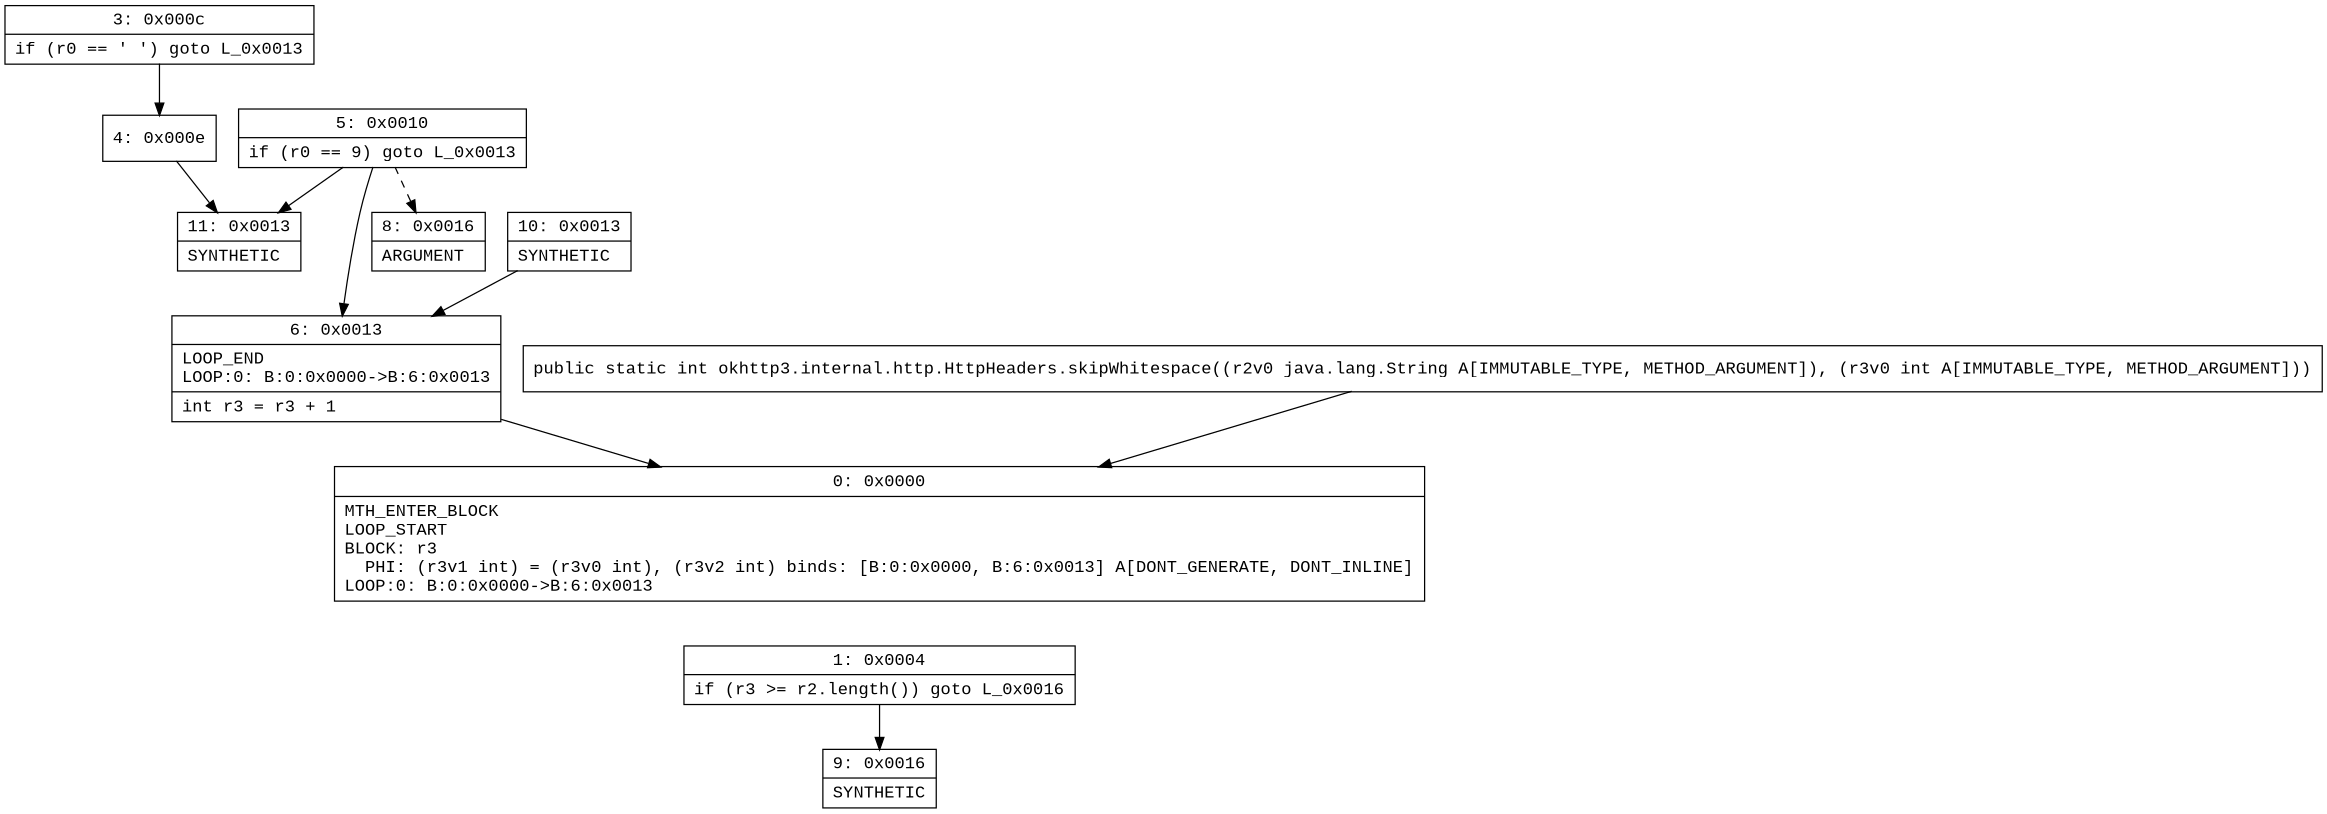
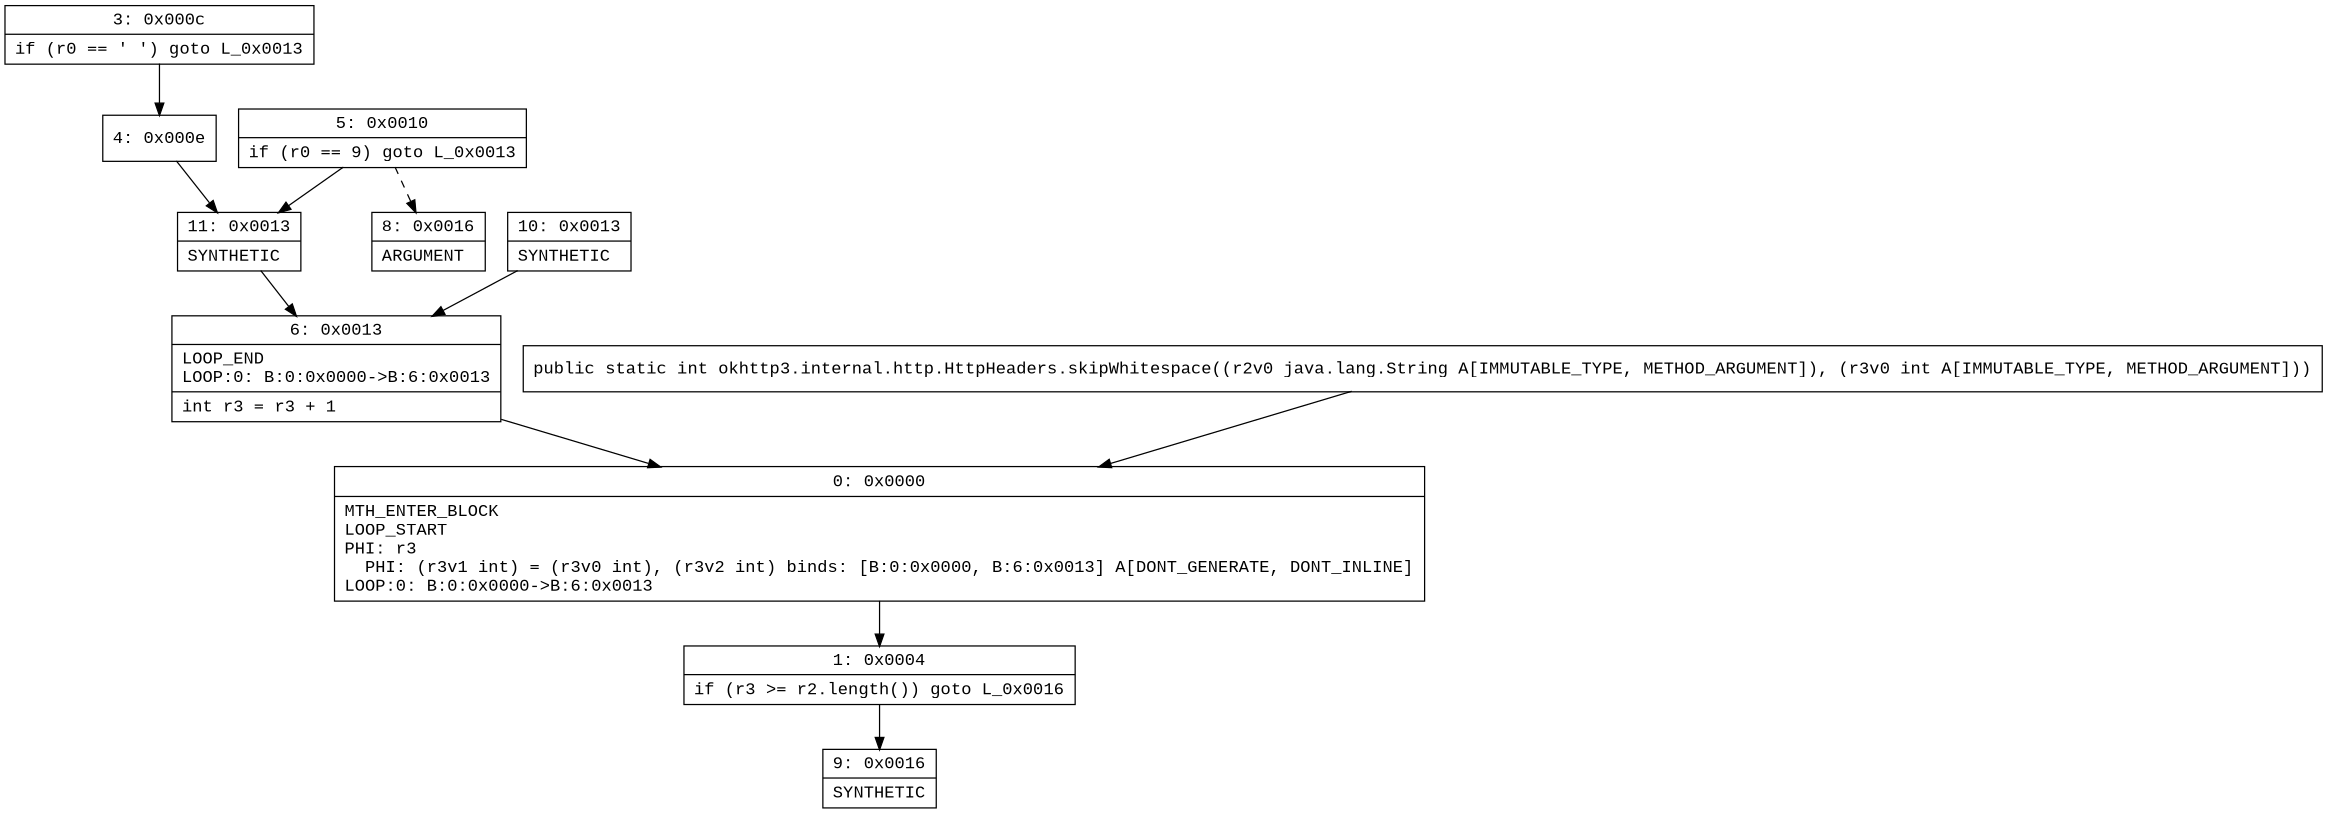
(355, 235) -> (275, 288)
(396, 548) -> (386, 548)
none -> (880, 617)
